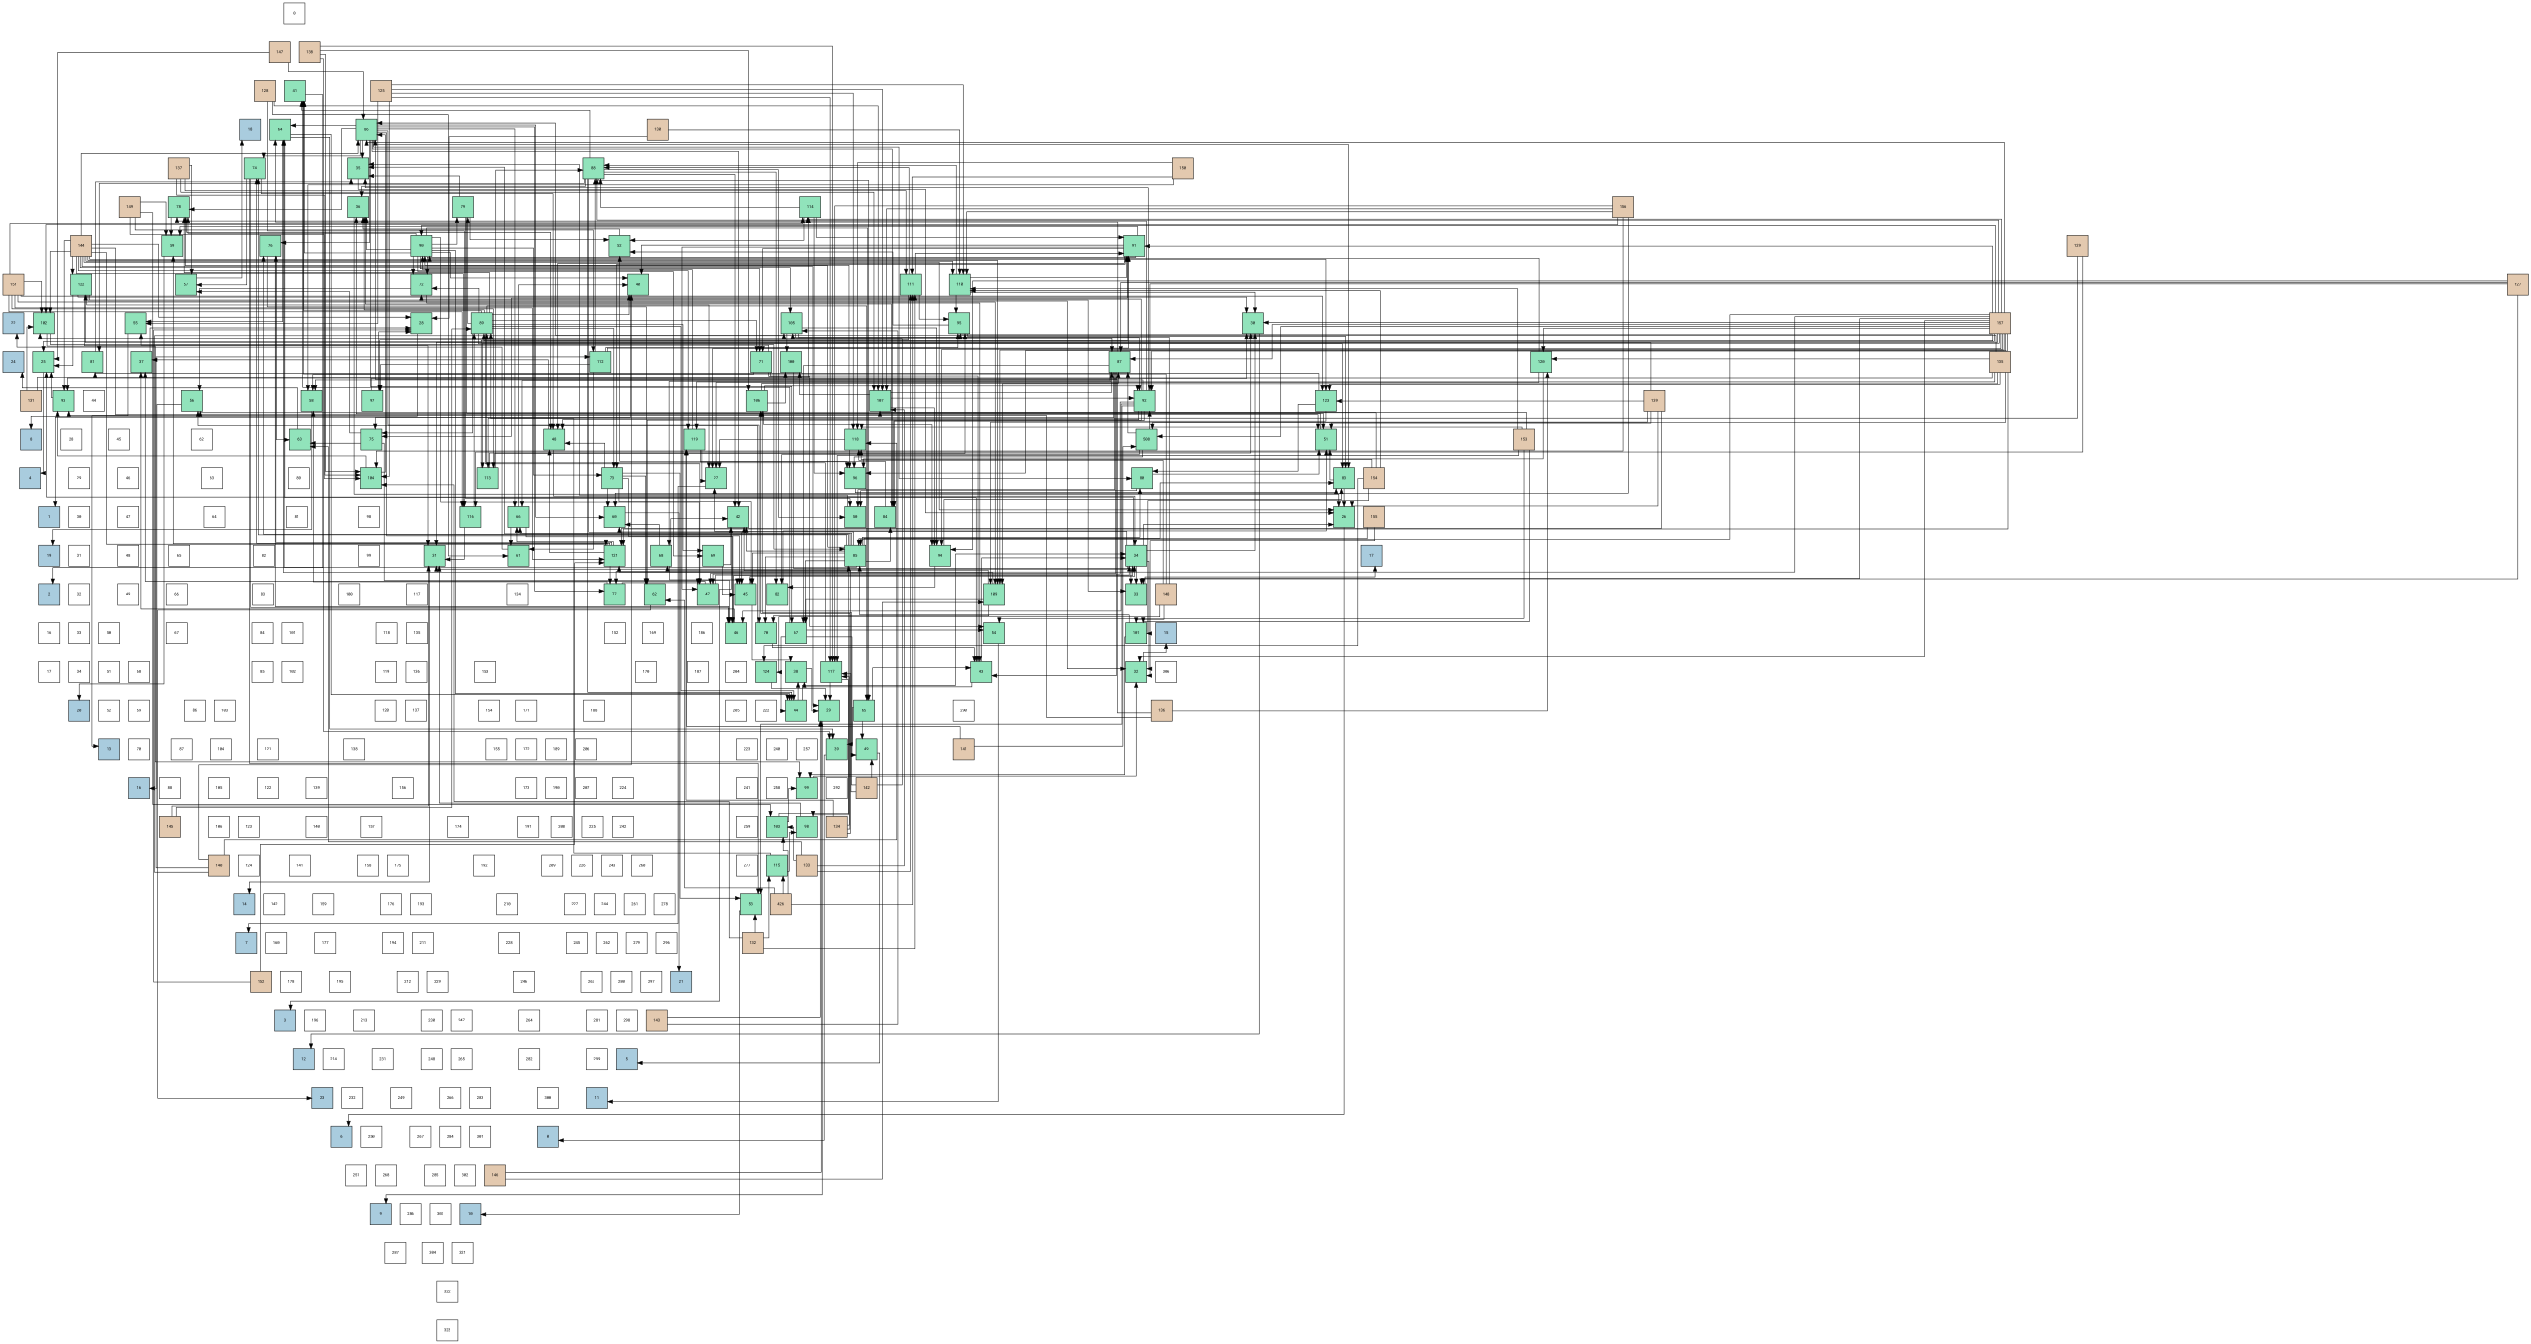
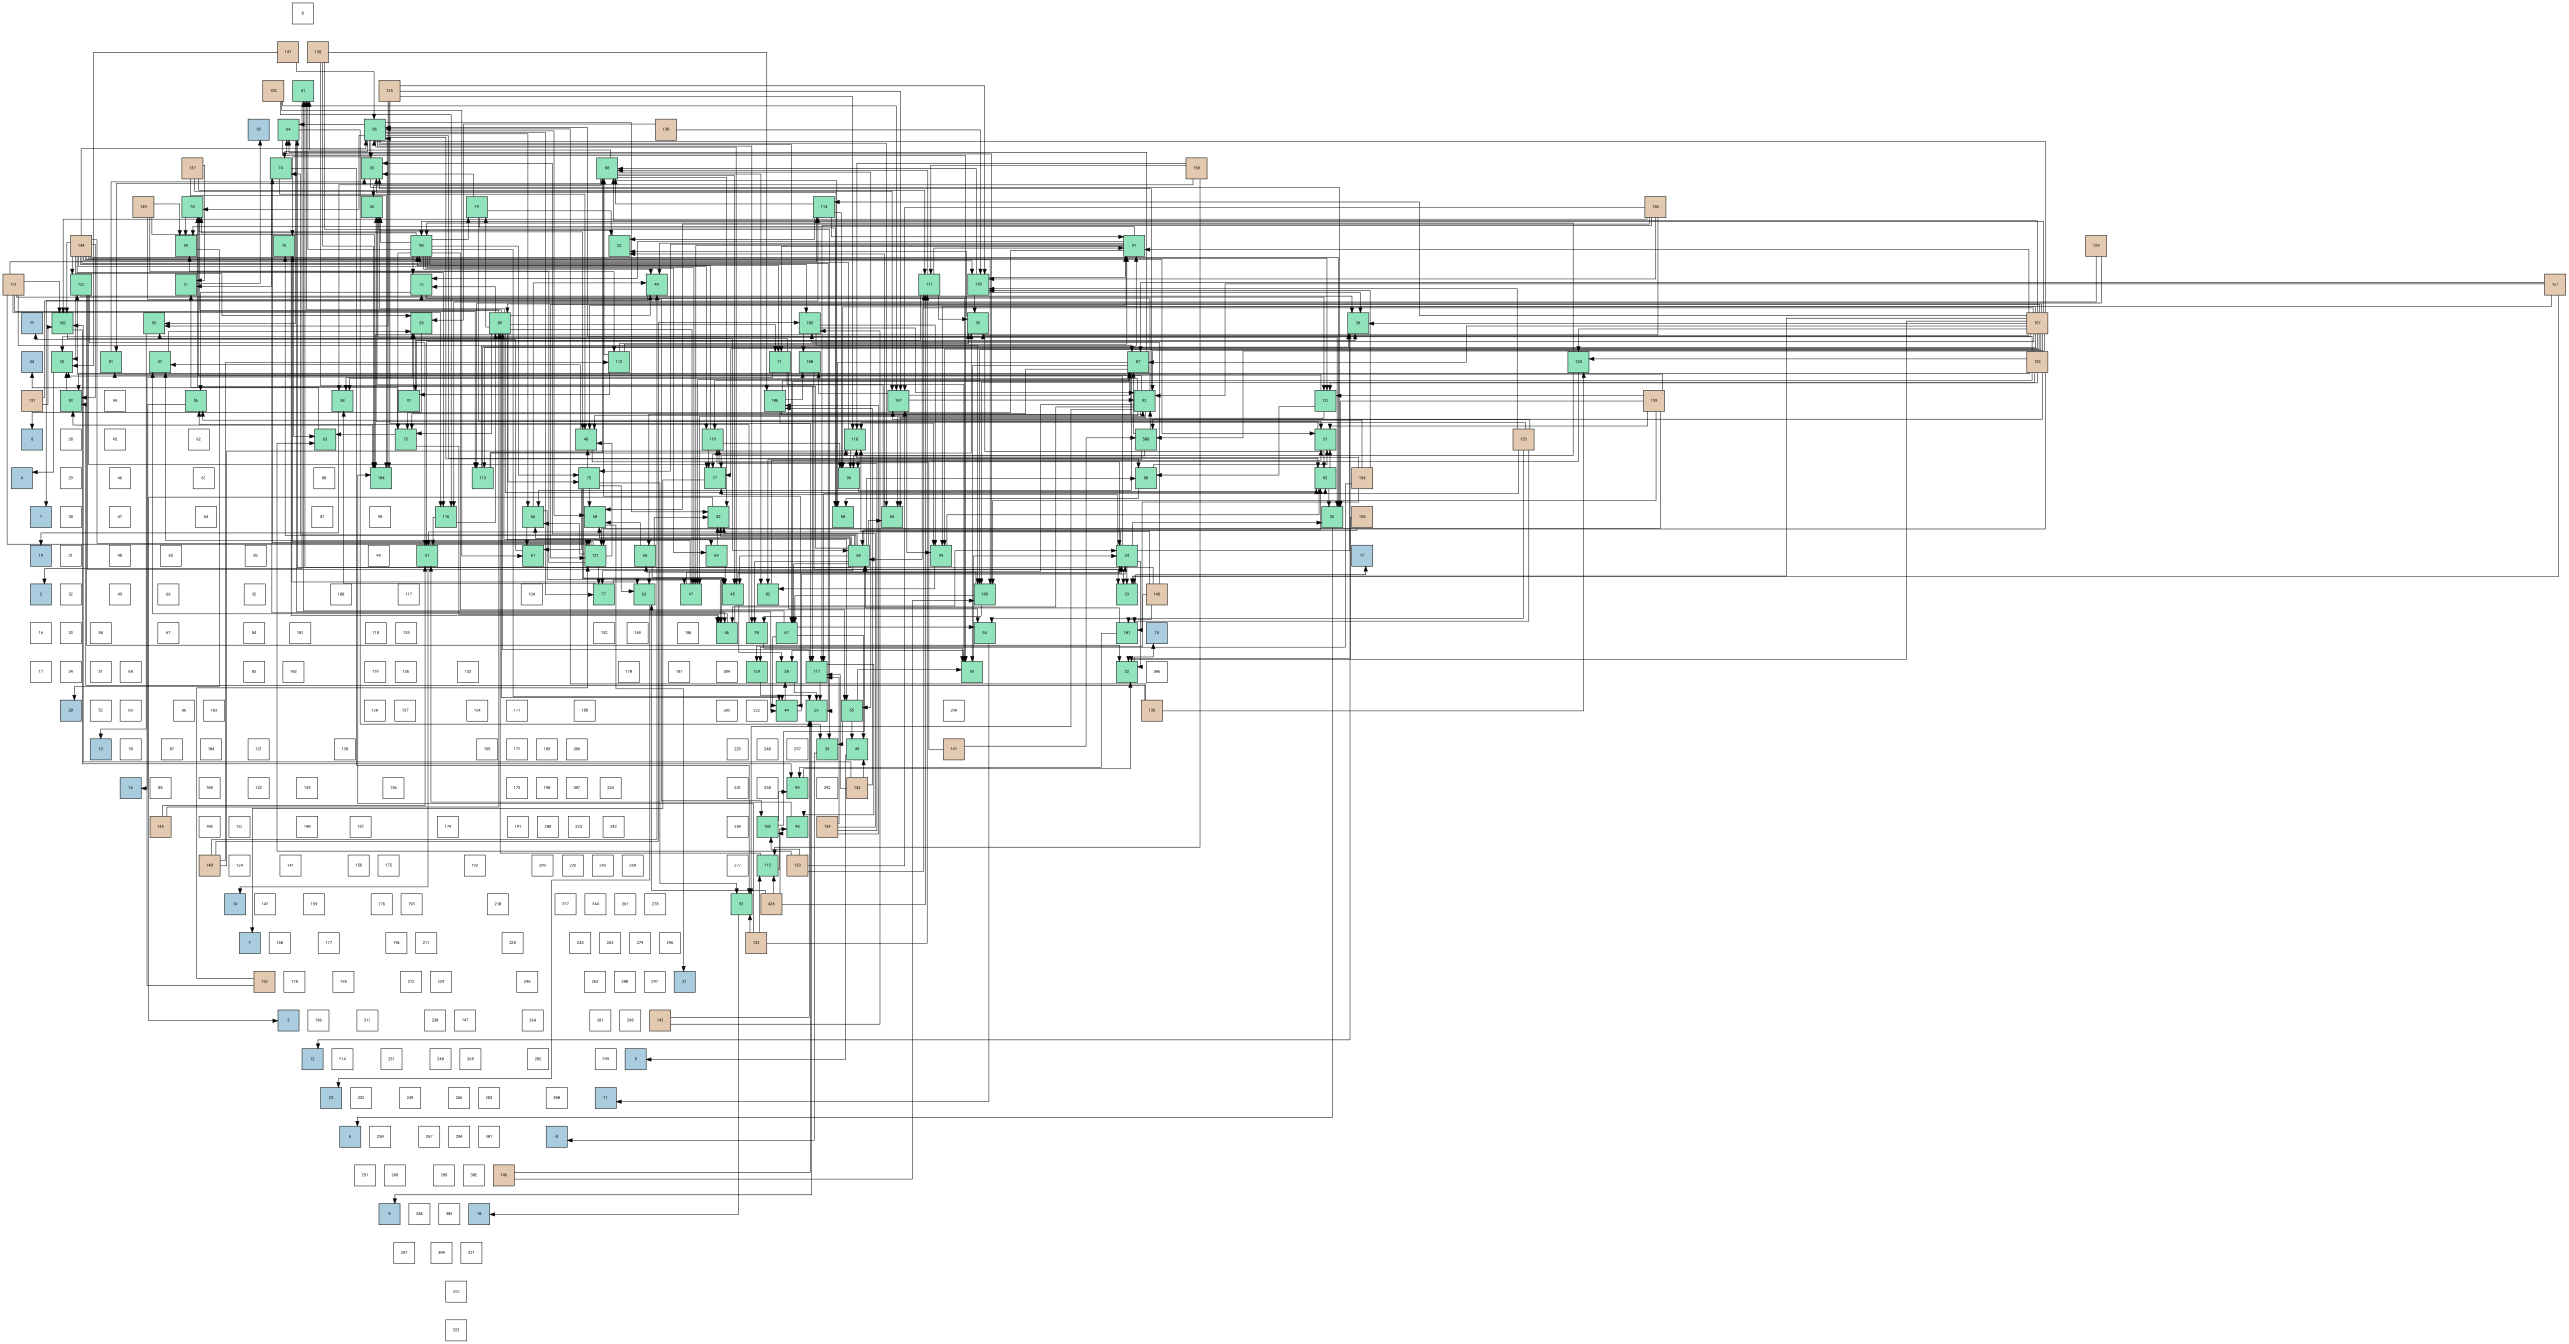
none -> (398, 323)
(594, 491) -> (574, 550)
none -> (1200, 727)
